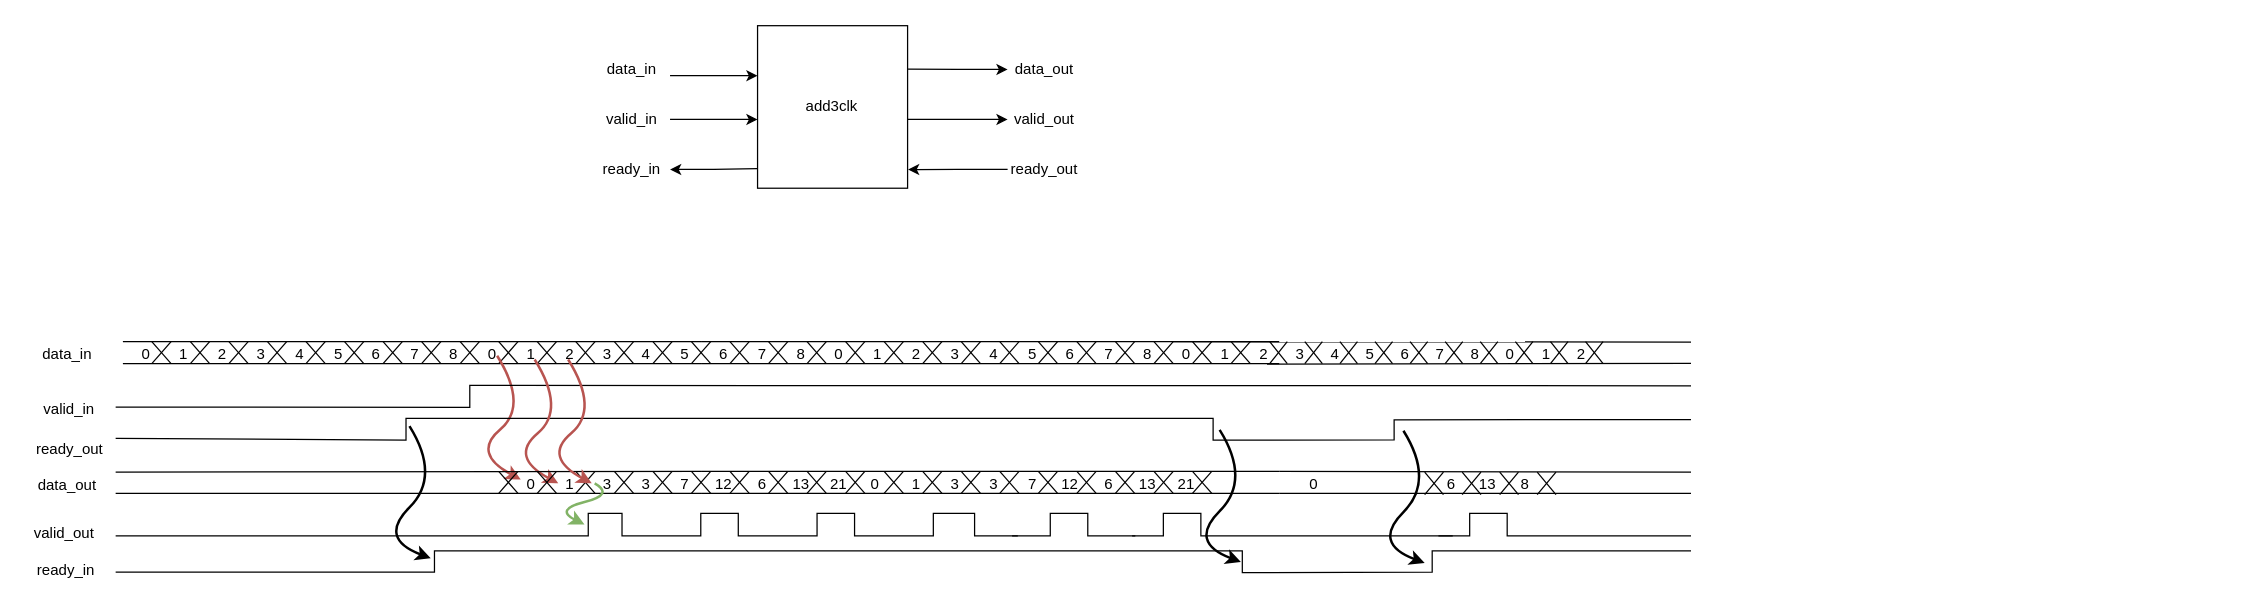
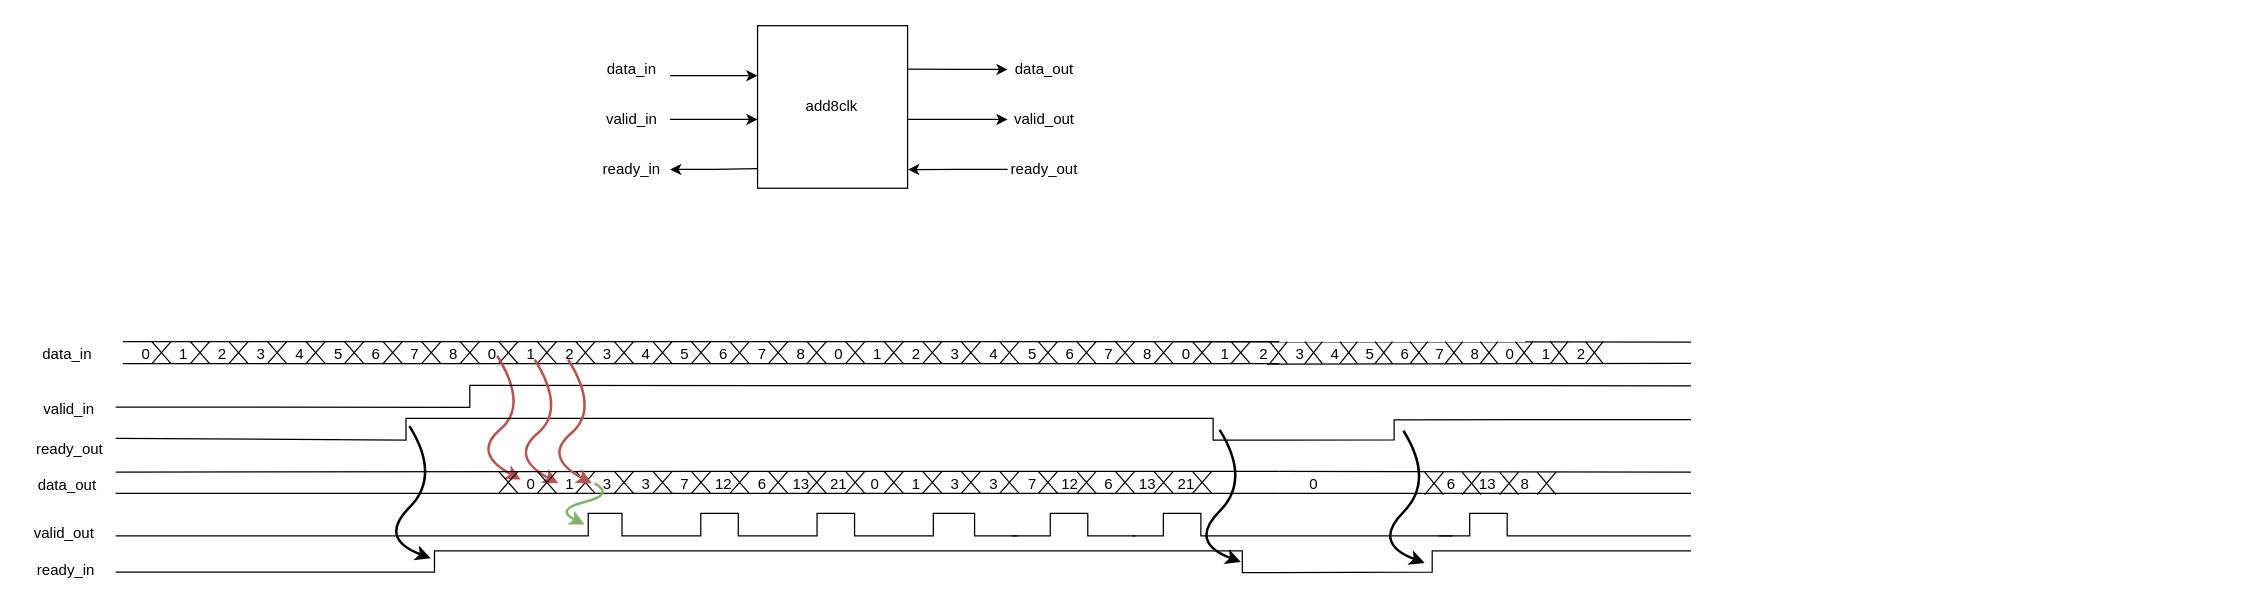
(832, 107) -> (832, 107)
